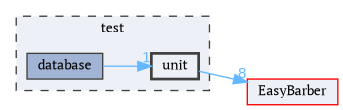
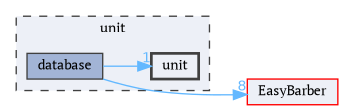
(113, 29) -> (113, 29)
(218, 76) -> (167, 92)
